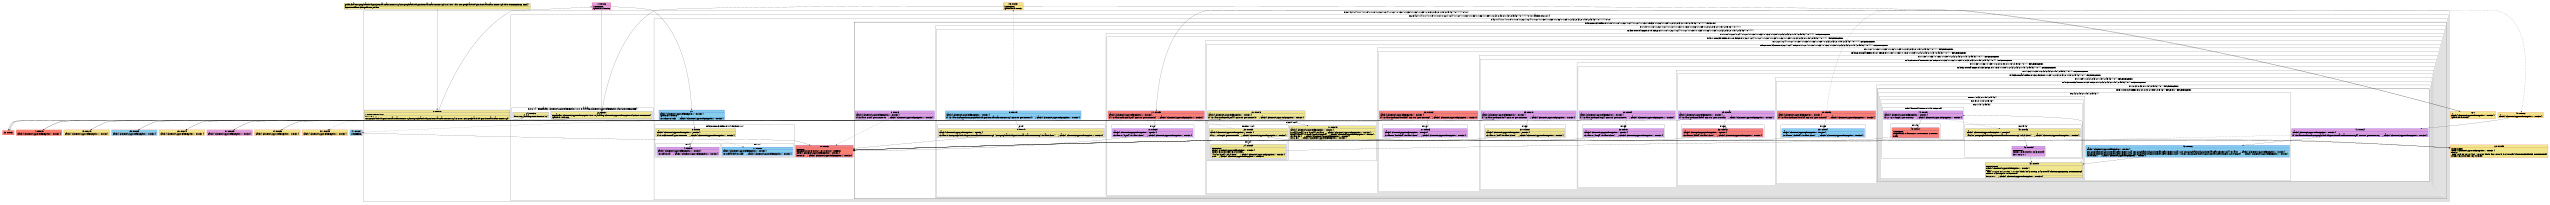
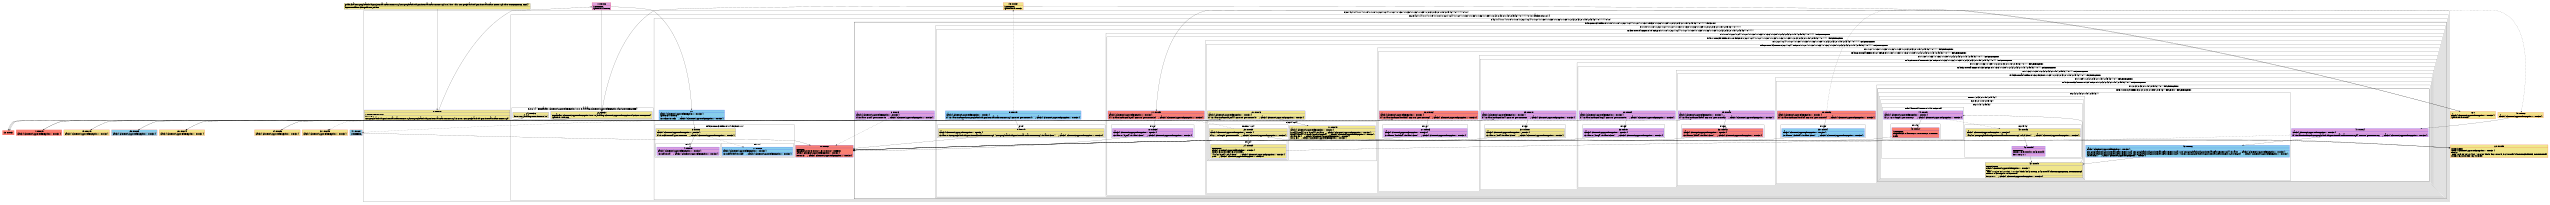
(230, 133) -> none
